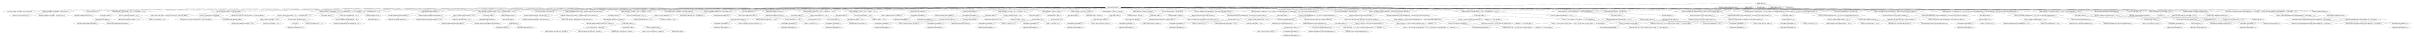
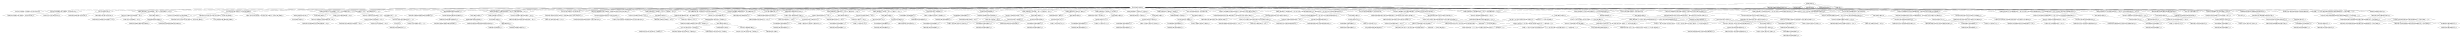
none -> (104, 16)
